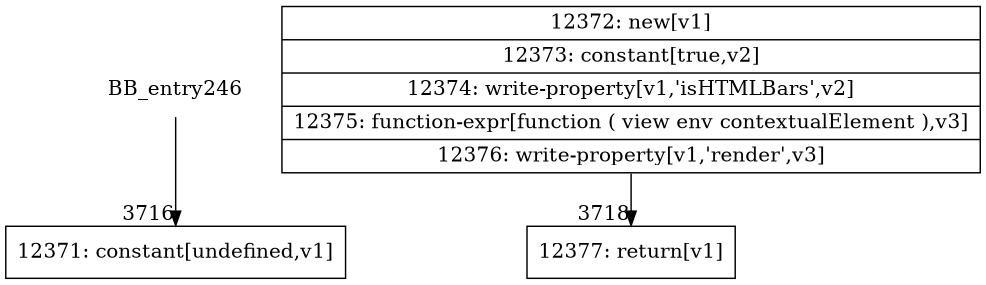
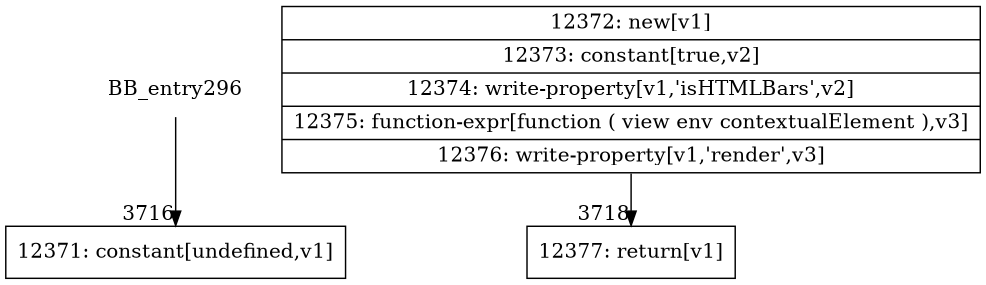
(176, 90) -> (176, 90)
